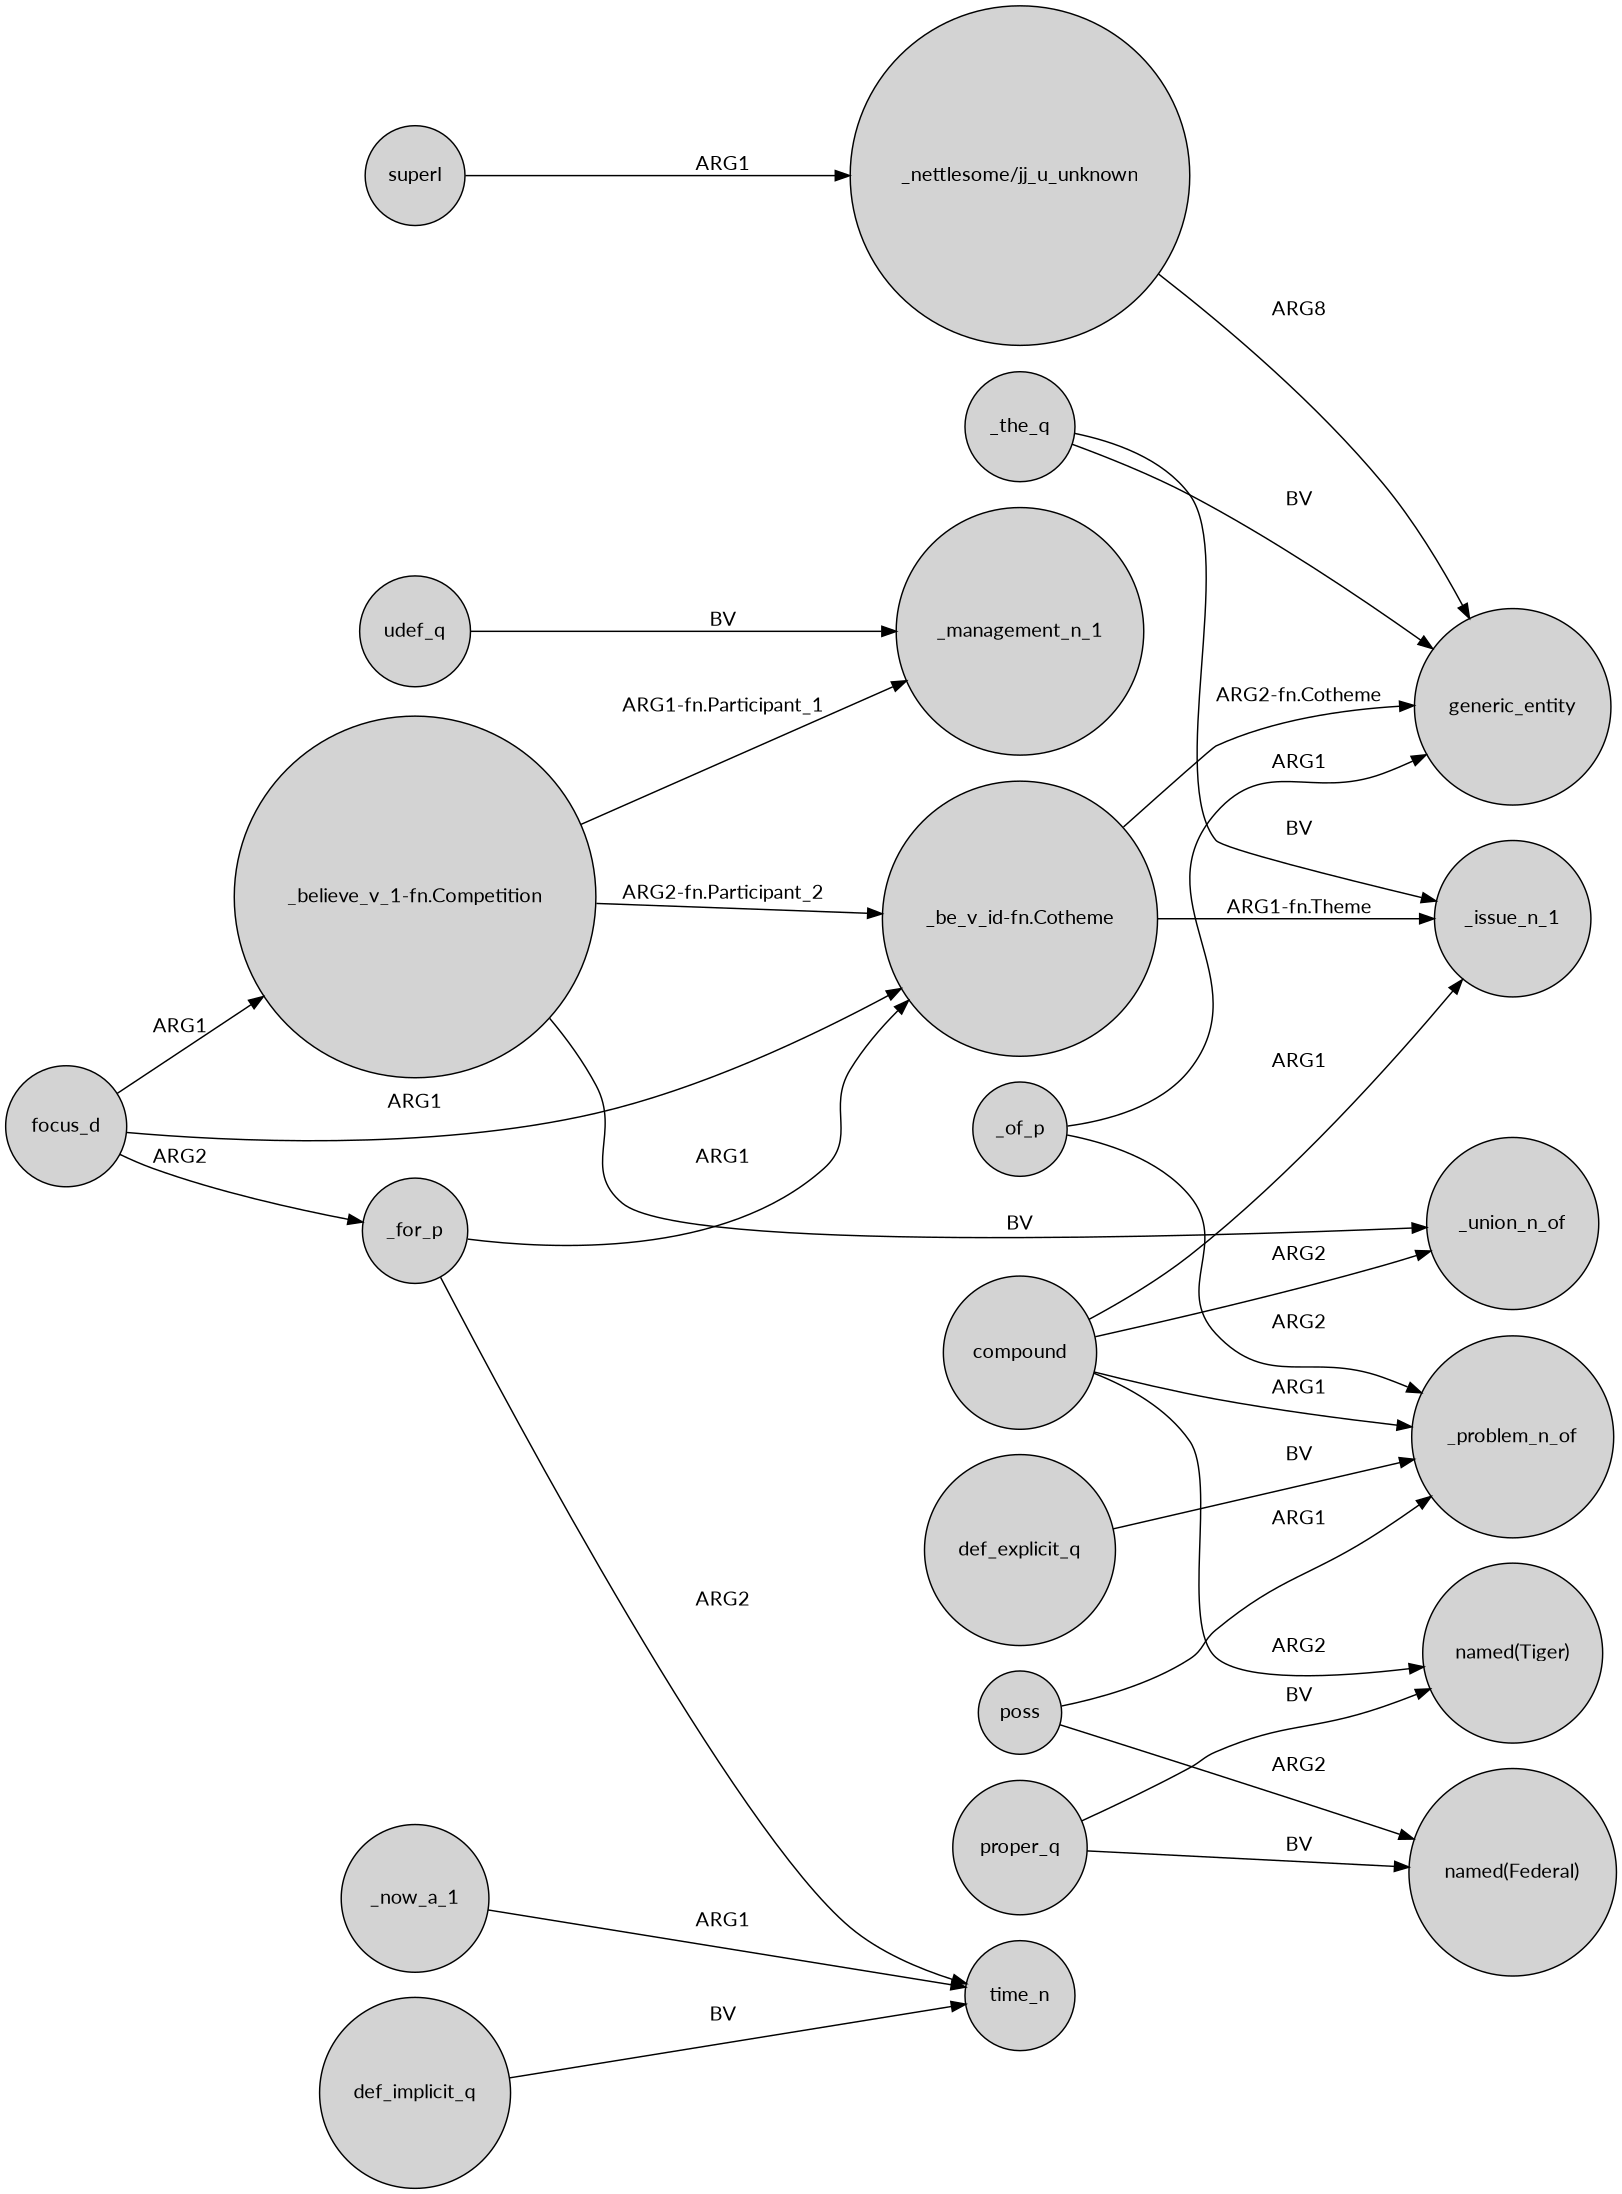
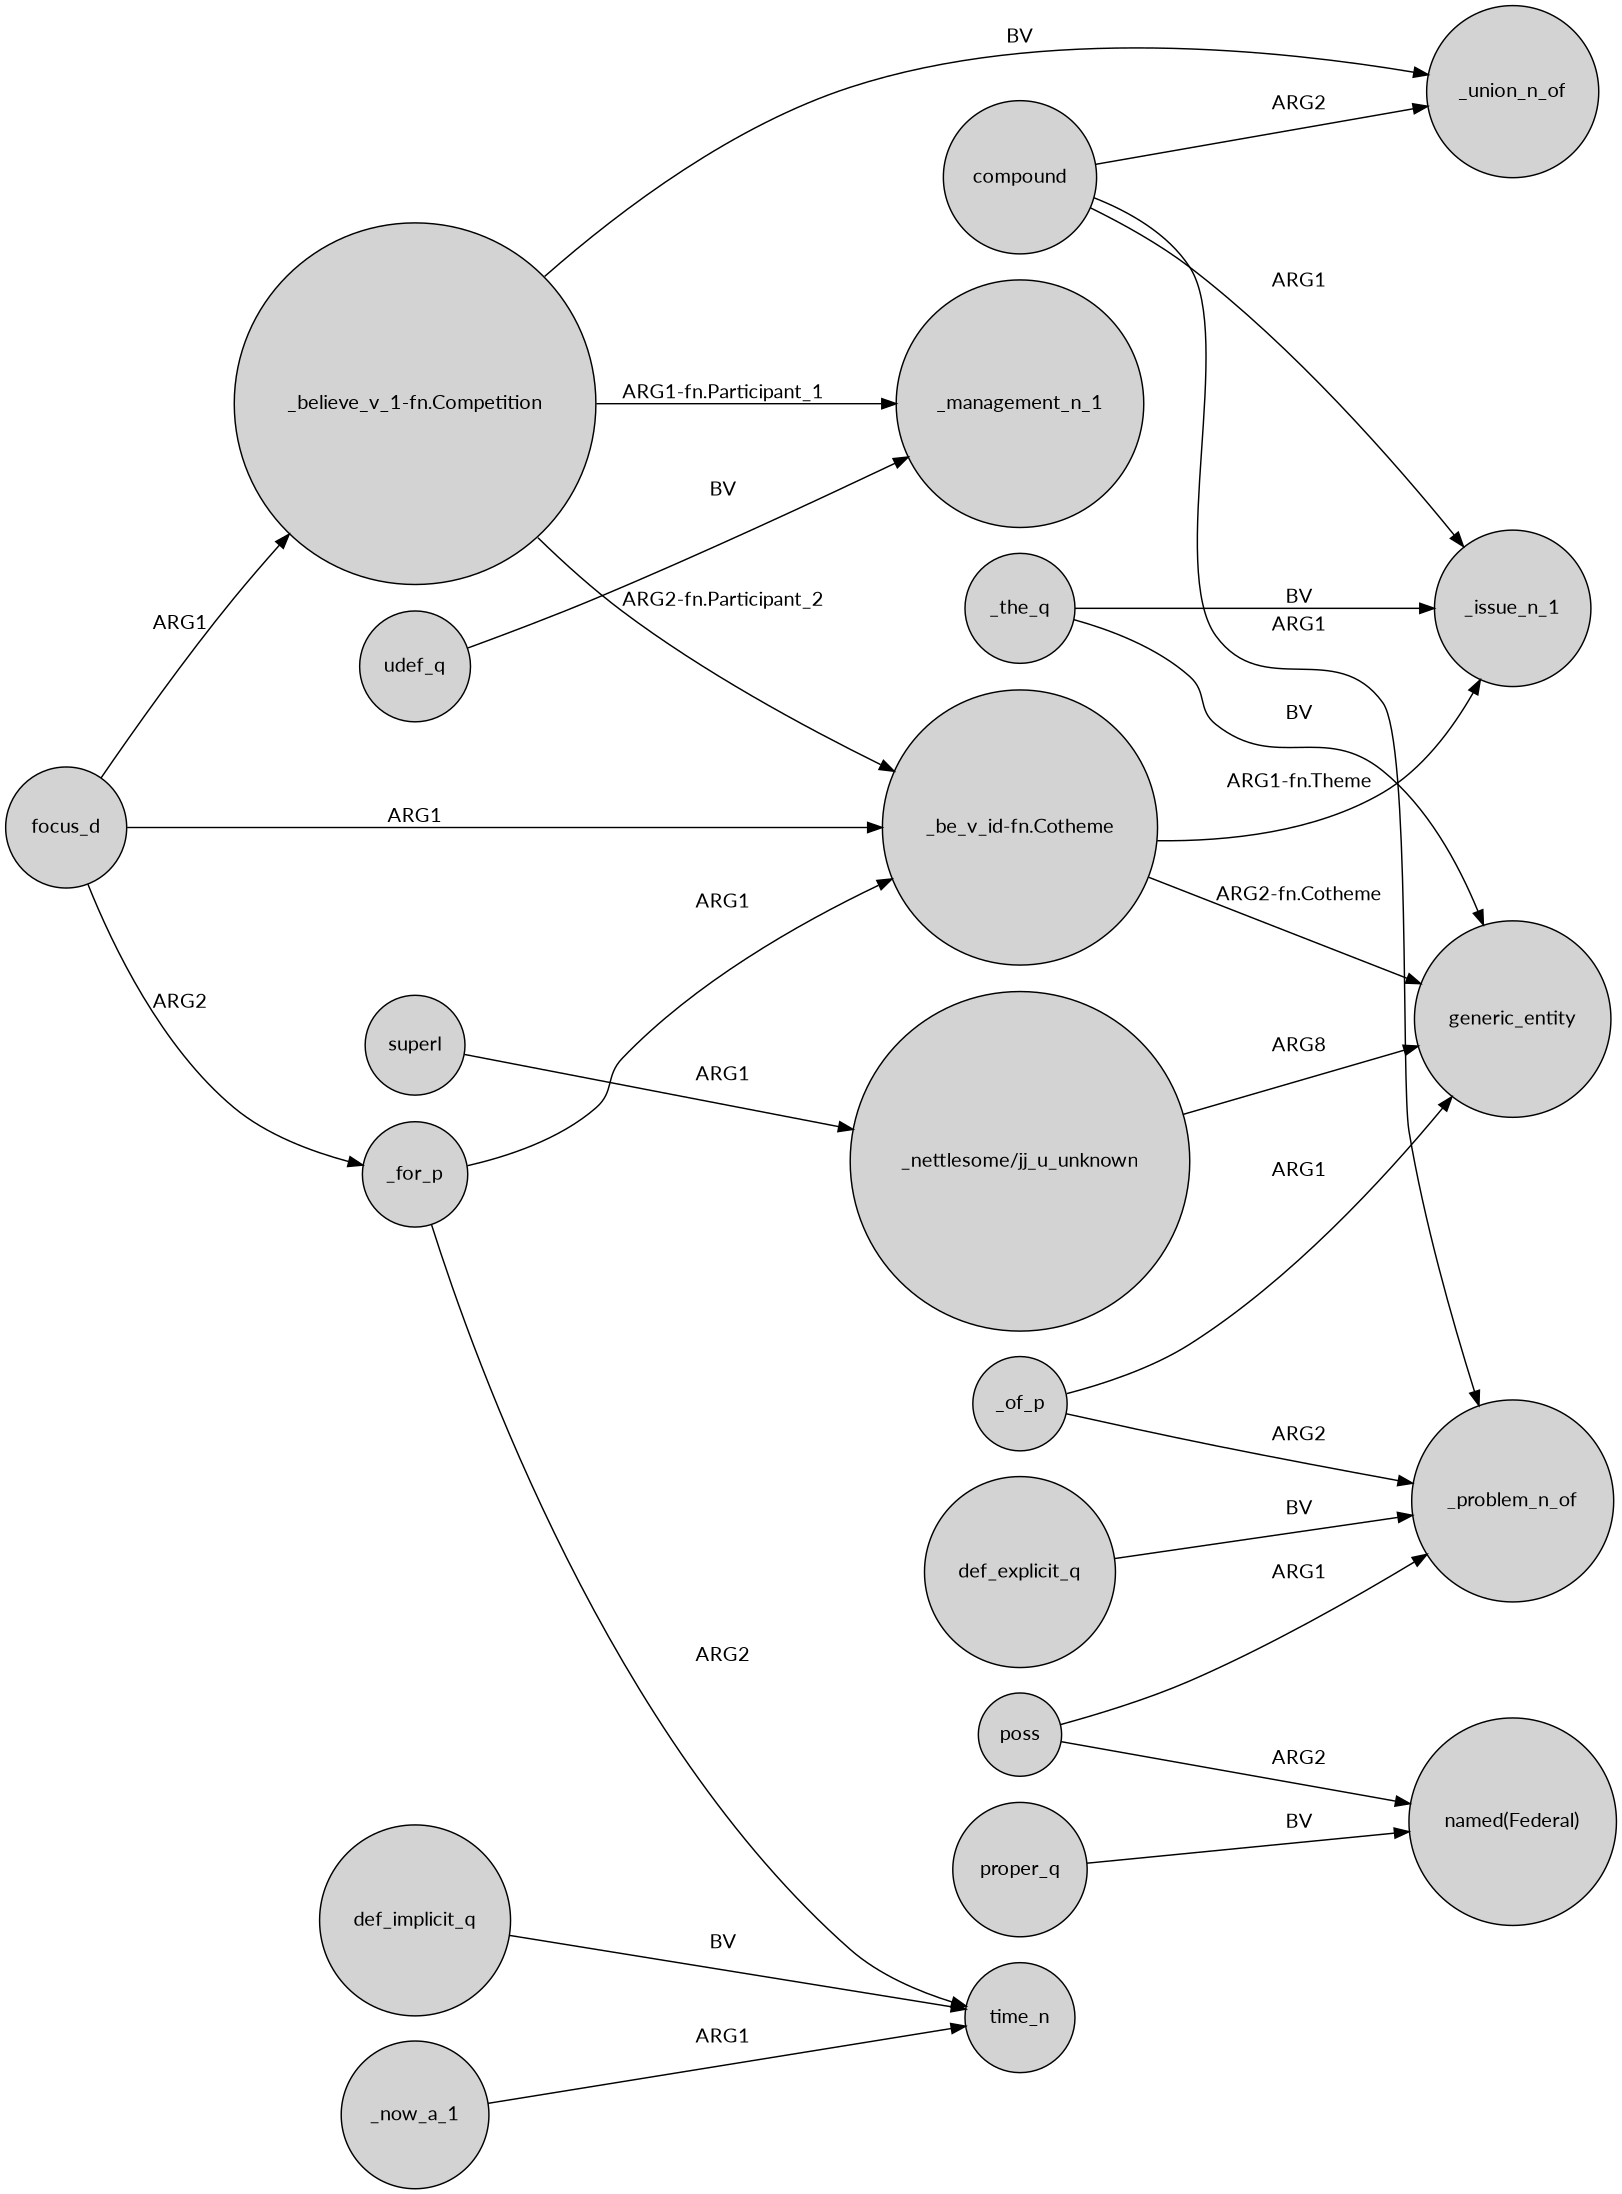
(1513, 1653) -> none
